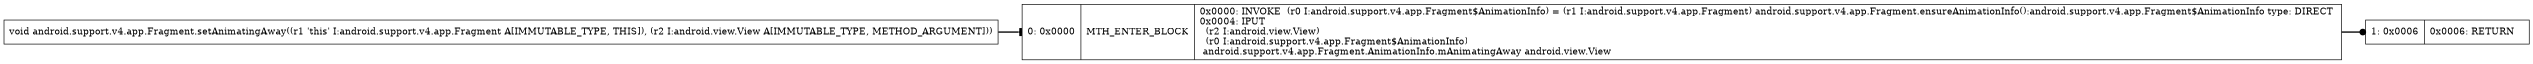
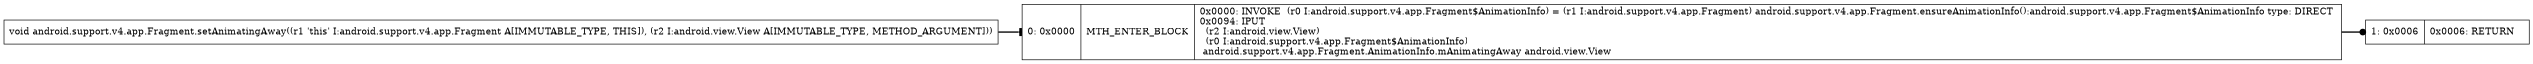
(1236, 22) -> (1236, 22)
